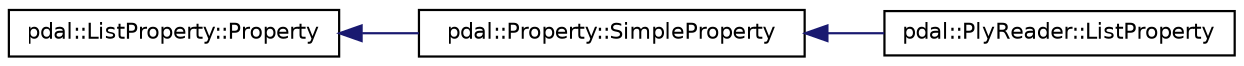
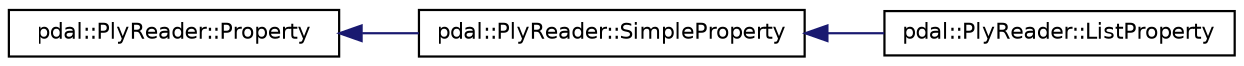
(174, 33) -> (174, 33)
(612, 33) -> (612, 33)
